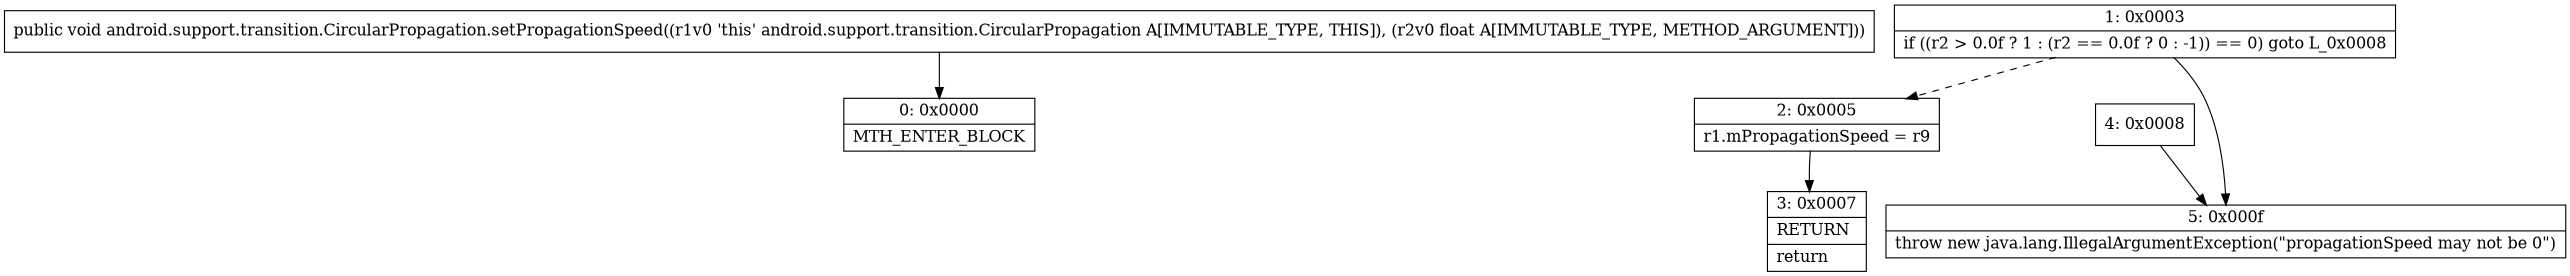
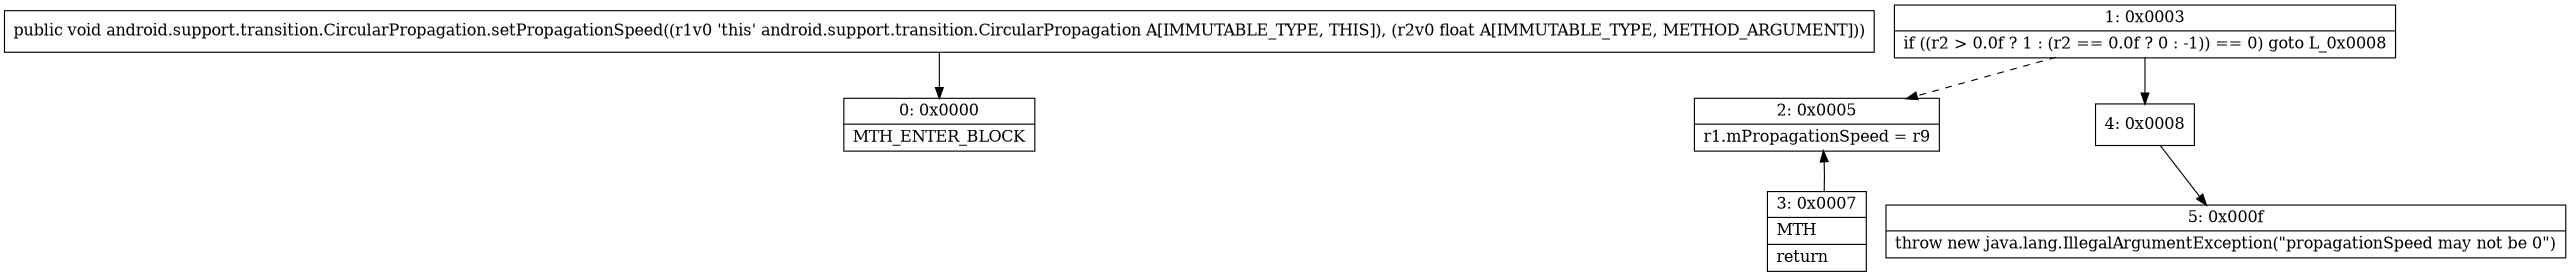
(2213, 120) -> (2145, 75)
(1810, 165) -> (1824, 177)
(1813, 230) -> (1797, 230)
